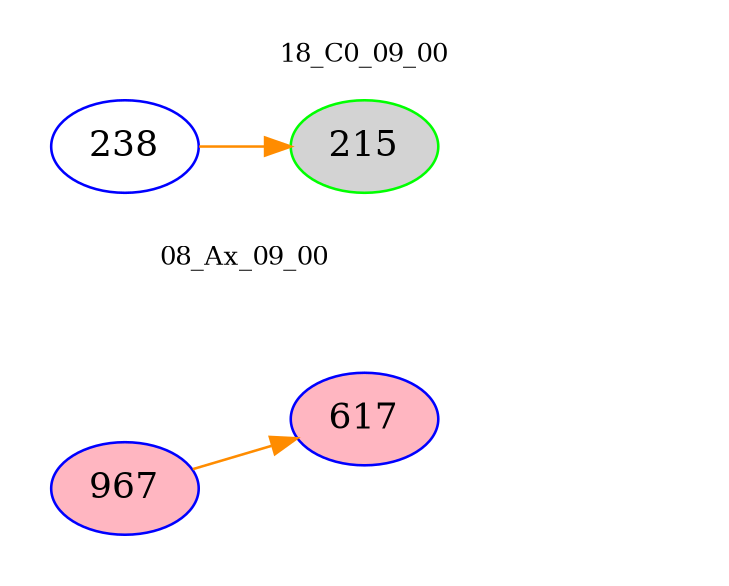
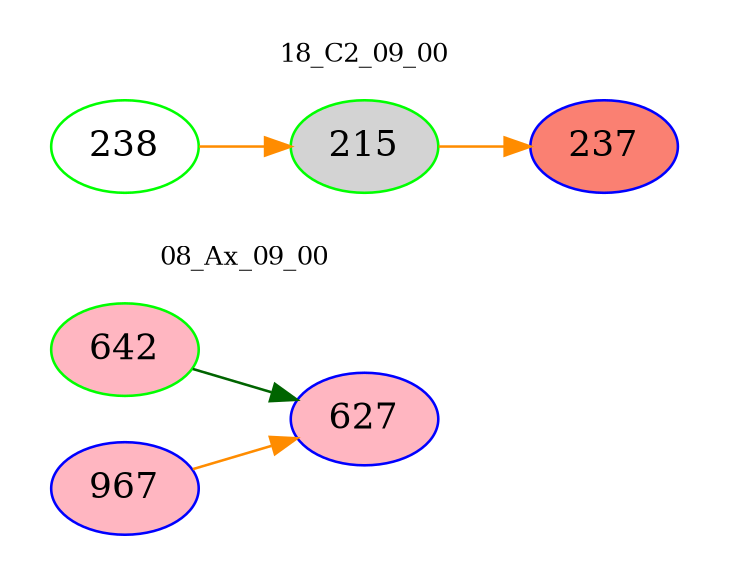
(365, 55) -> (365, 55)
(125, 147) -> (125, 147)
none -> (604, 147)
none -> (125, 350)
(365, 419) -> (365, 419)
